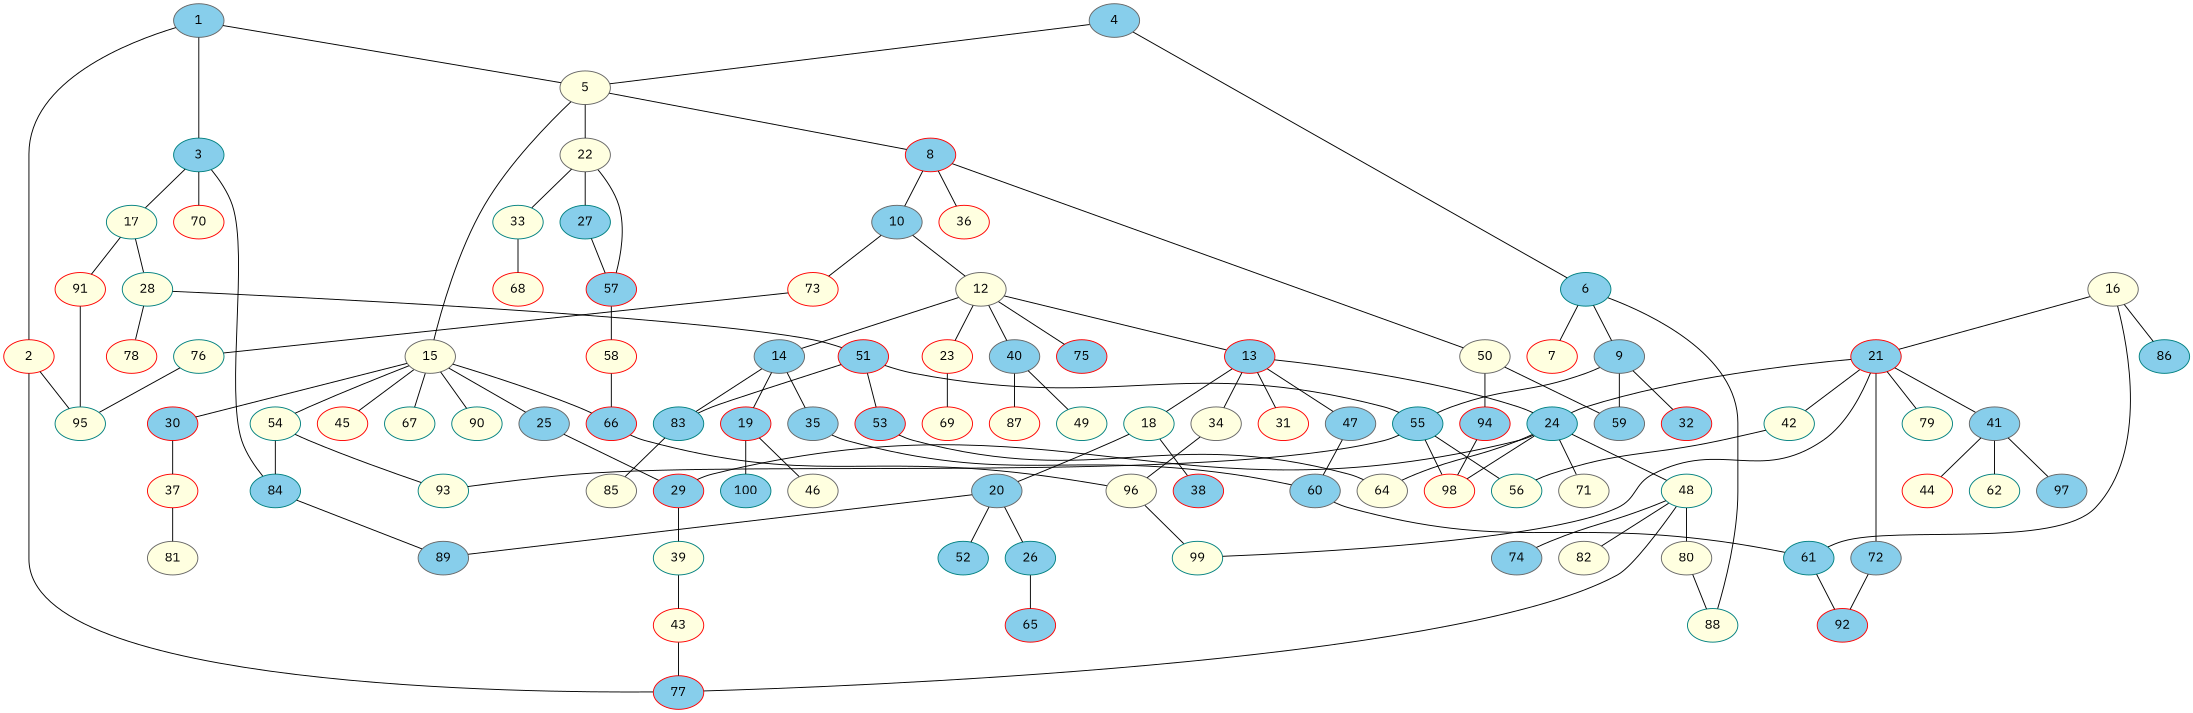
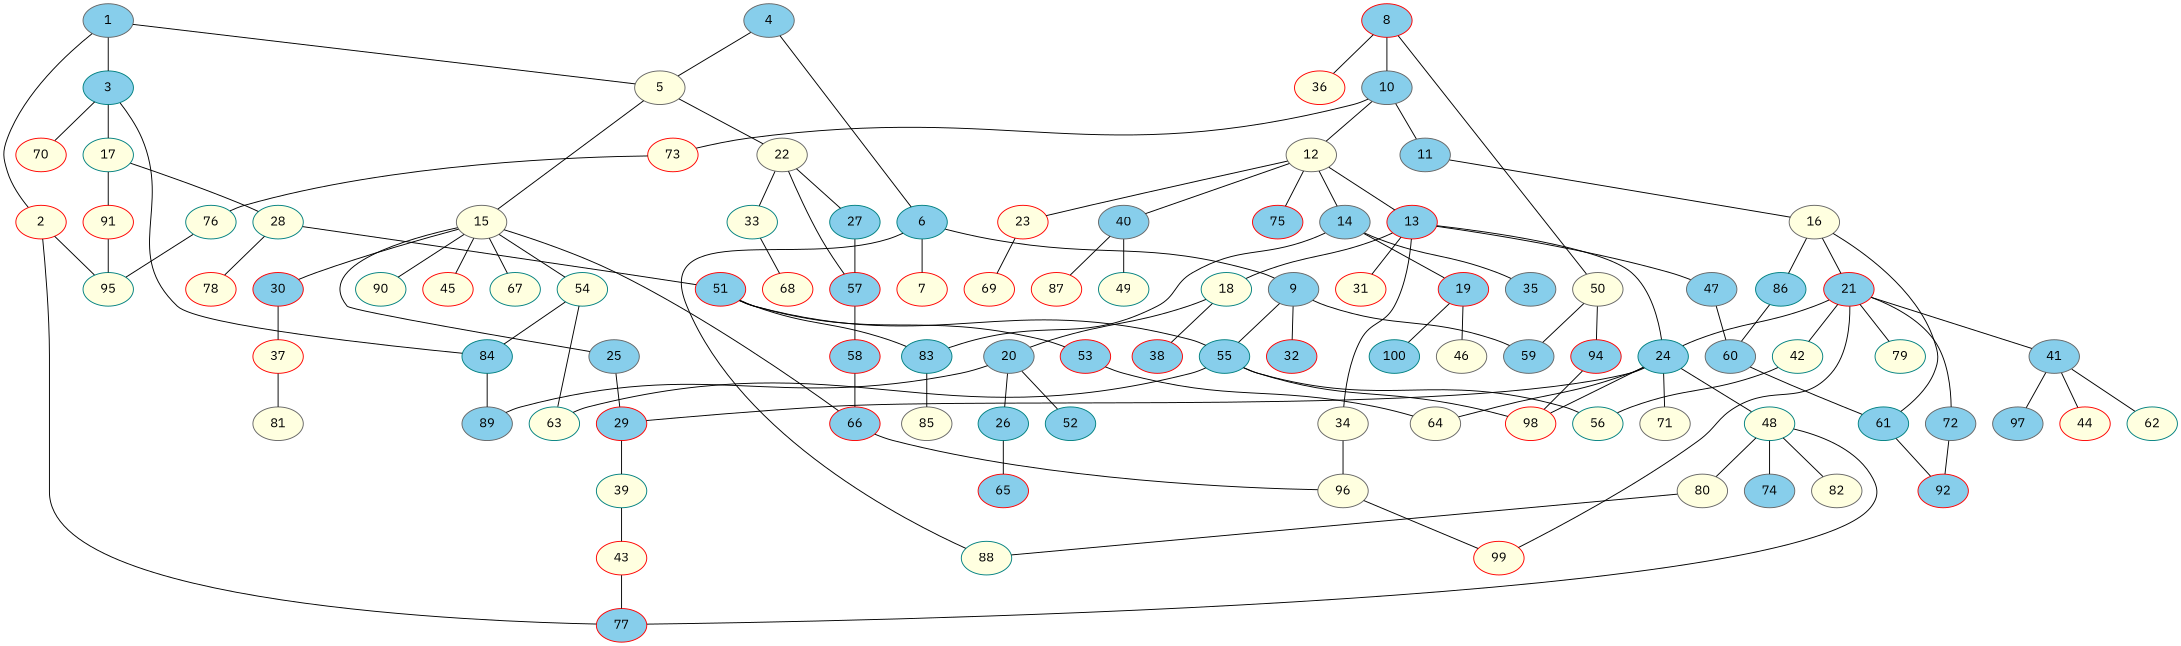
(758, 121) -> none
none -> (1425, 155)
(611, 357) -> (855, 357)
(957, 462) -> (1761, 316)
(443, 491) -> (554, 424)
(1197, 558) -> (1499, 558)
